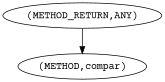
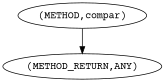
(82, 38) -> (82, 38)
